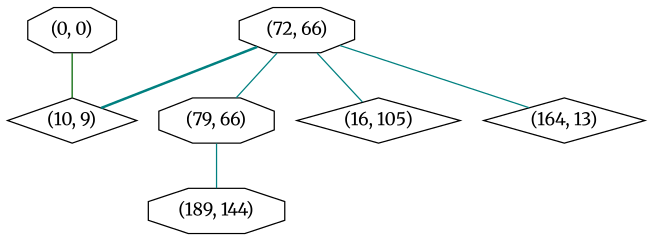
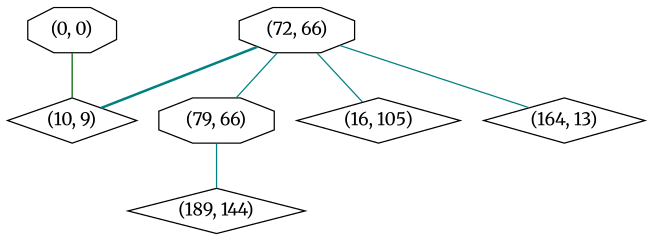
(217, 211) -> (217, 211)
